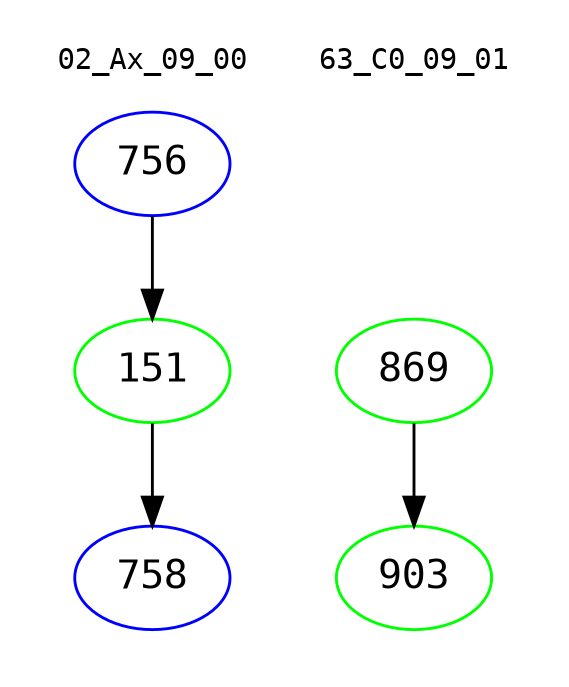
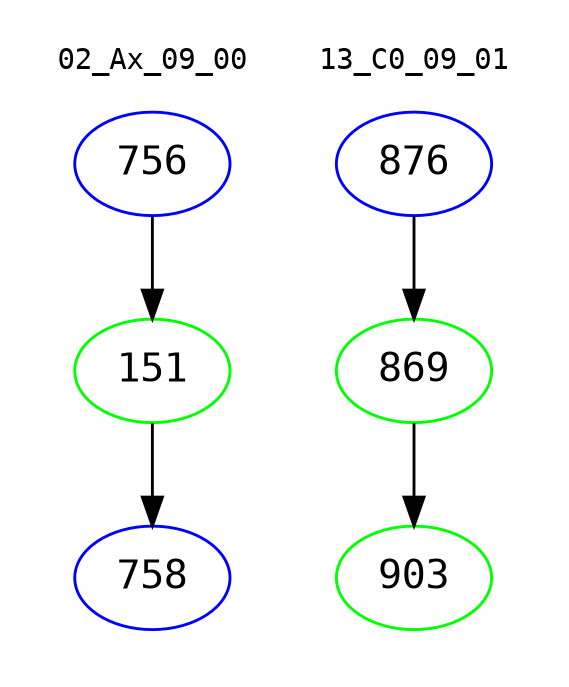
(415, 62) -> (415, 62)
none -> (414, 164)
